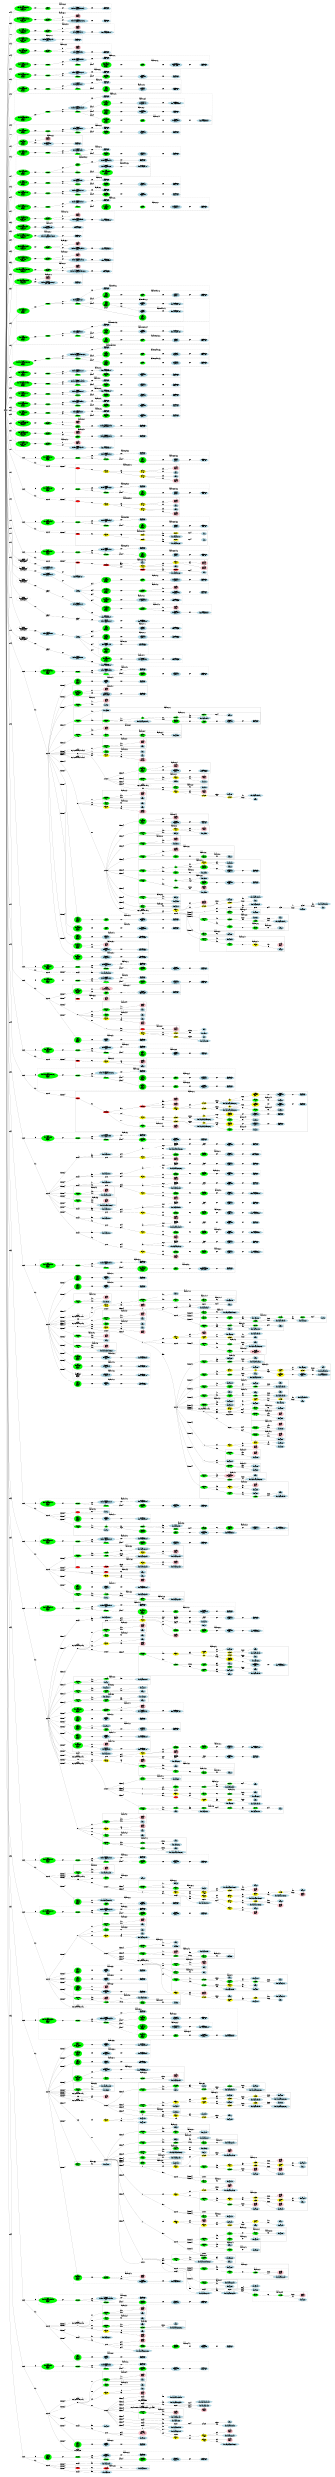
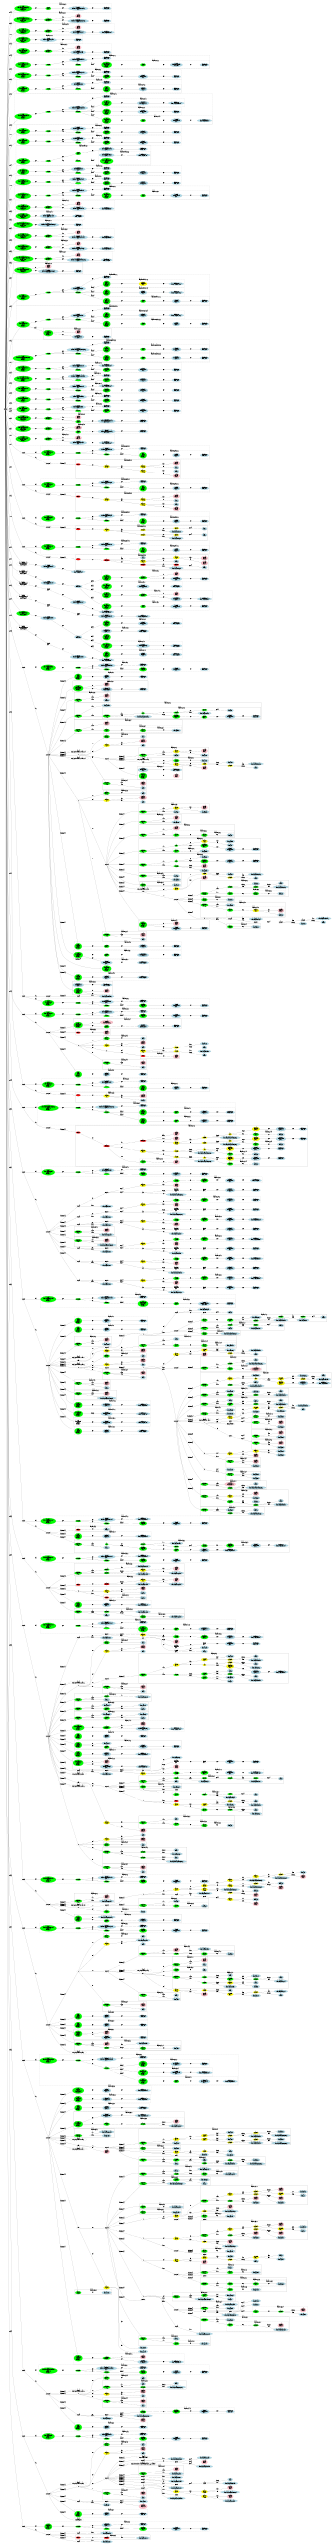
(48, 227) -> (48, 216)
(7, 274) -> (36, 329)
(143, 304) -> (143, 284)
(125, 308) -> (125, 293)
(23, 561) -> (23, 564)
(23, 629) -> (23, 613)
(106, 645) -> (107, 631)
(159, 770) -> none
(92, 948) -> (91, 994)
(91, 957) -> (93, 959)
(143, 992) -> (143, 1026)
(92, 1366) -> (92, 1413)
(92, 1989) -> (92, 2035)
